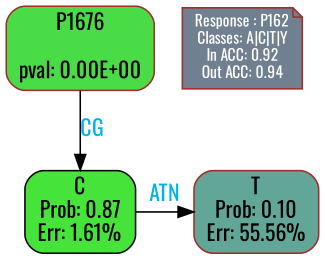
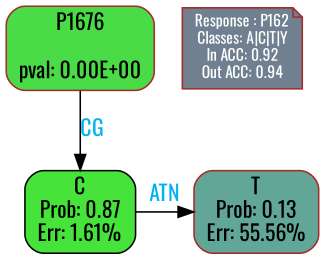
(256, 212) -> (256, 212)
